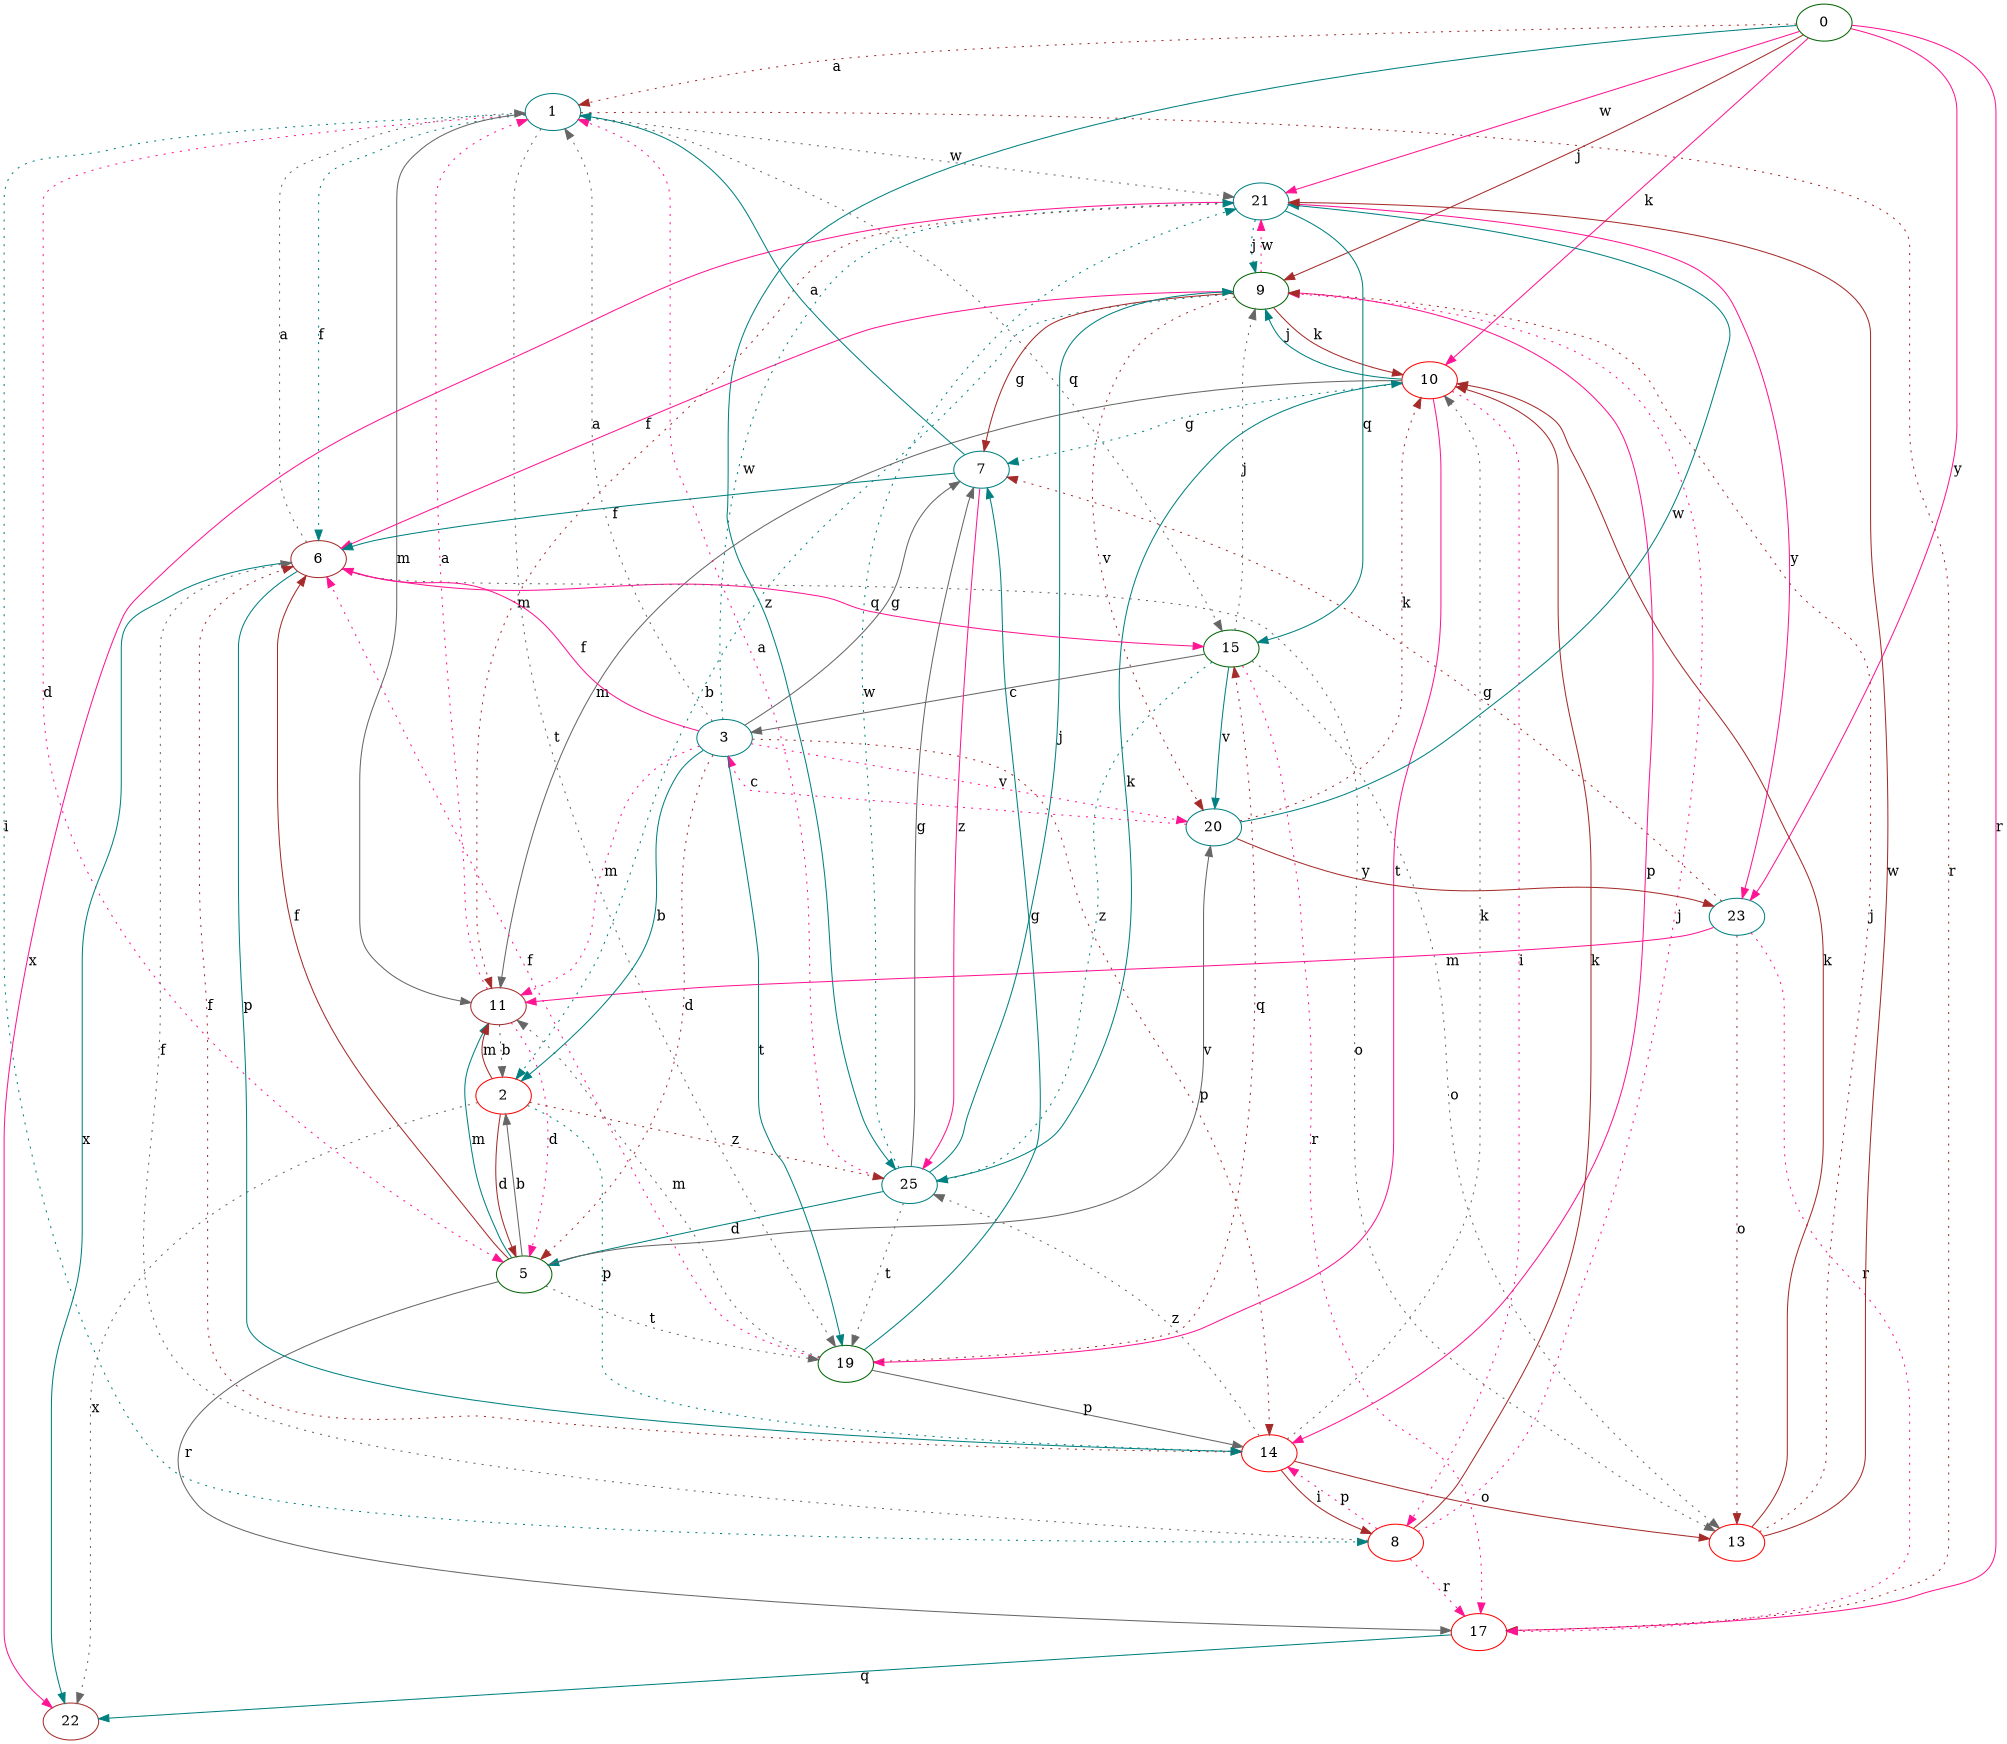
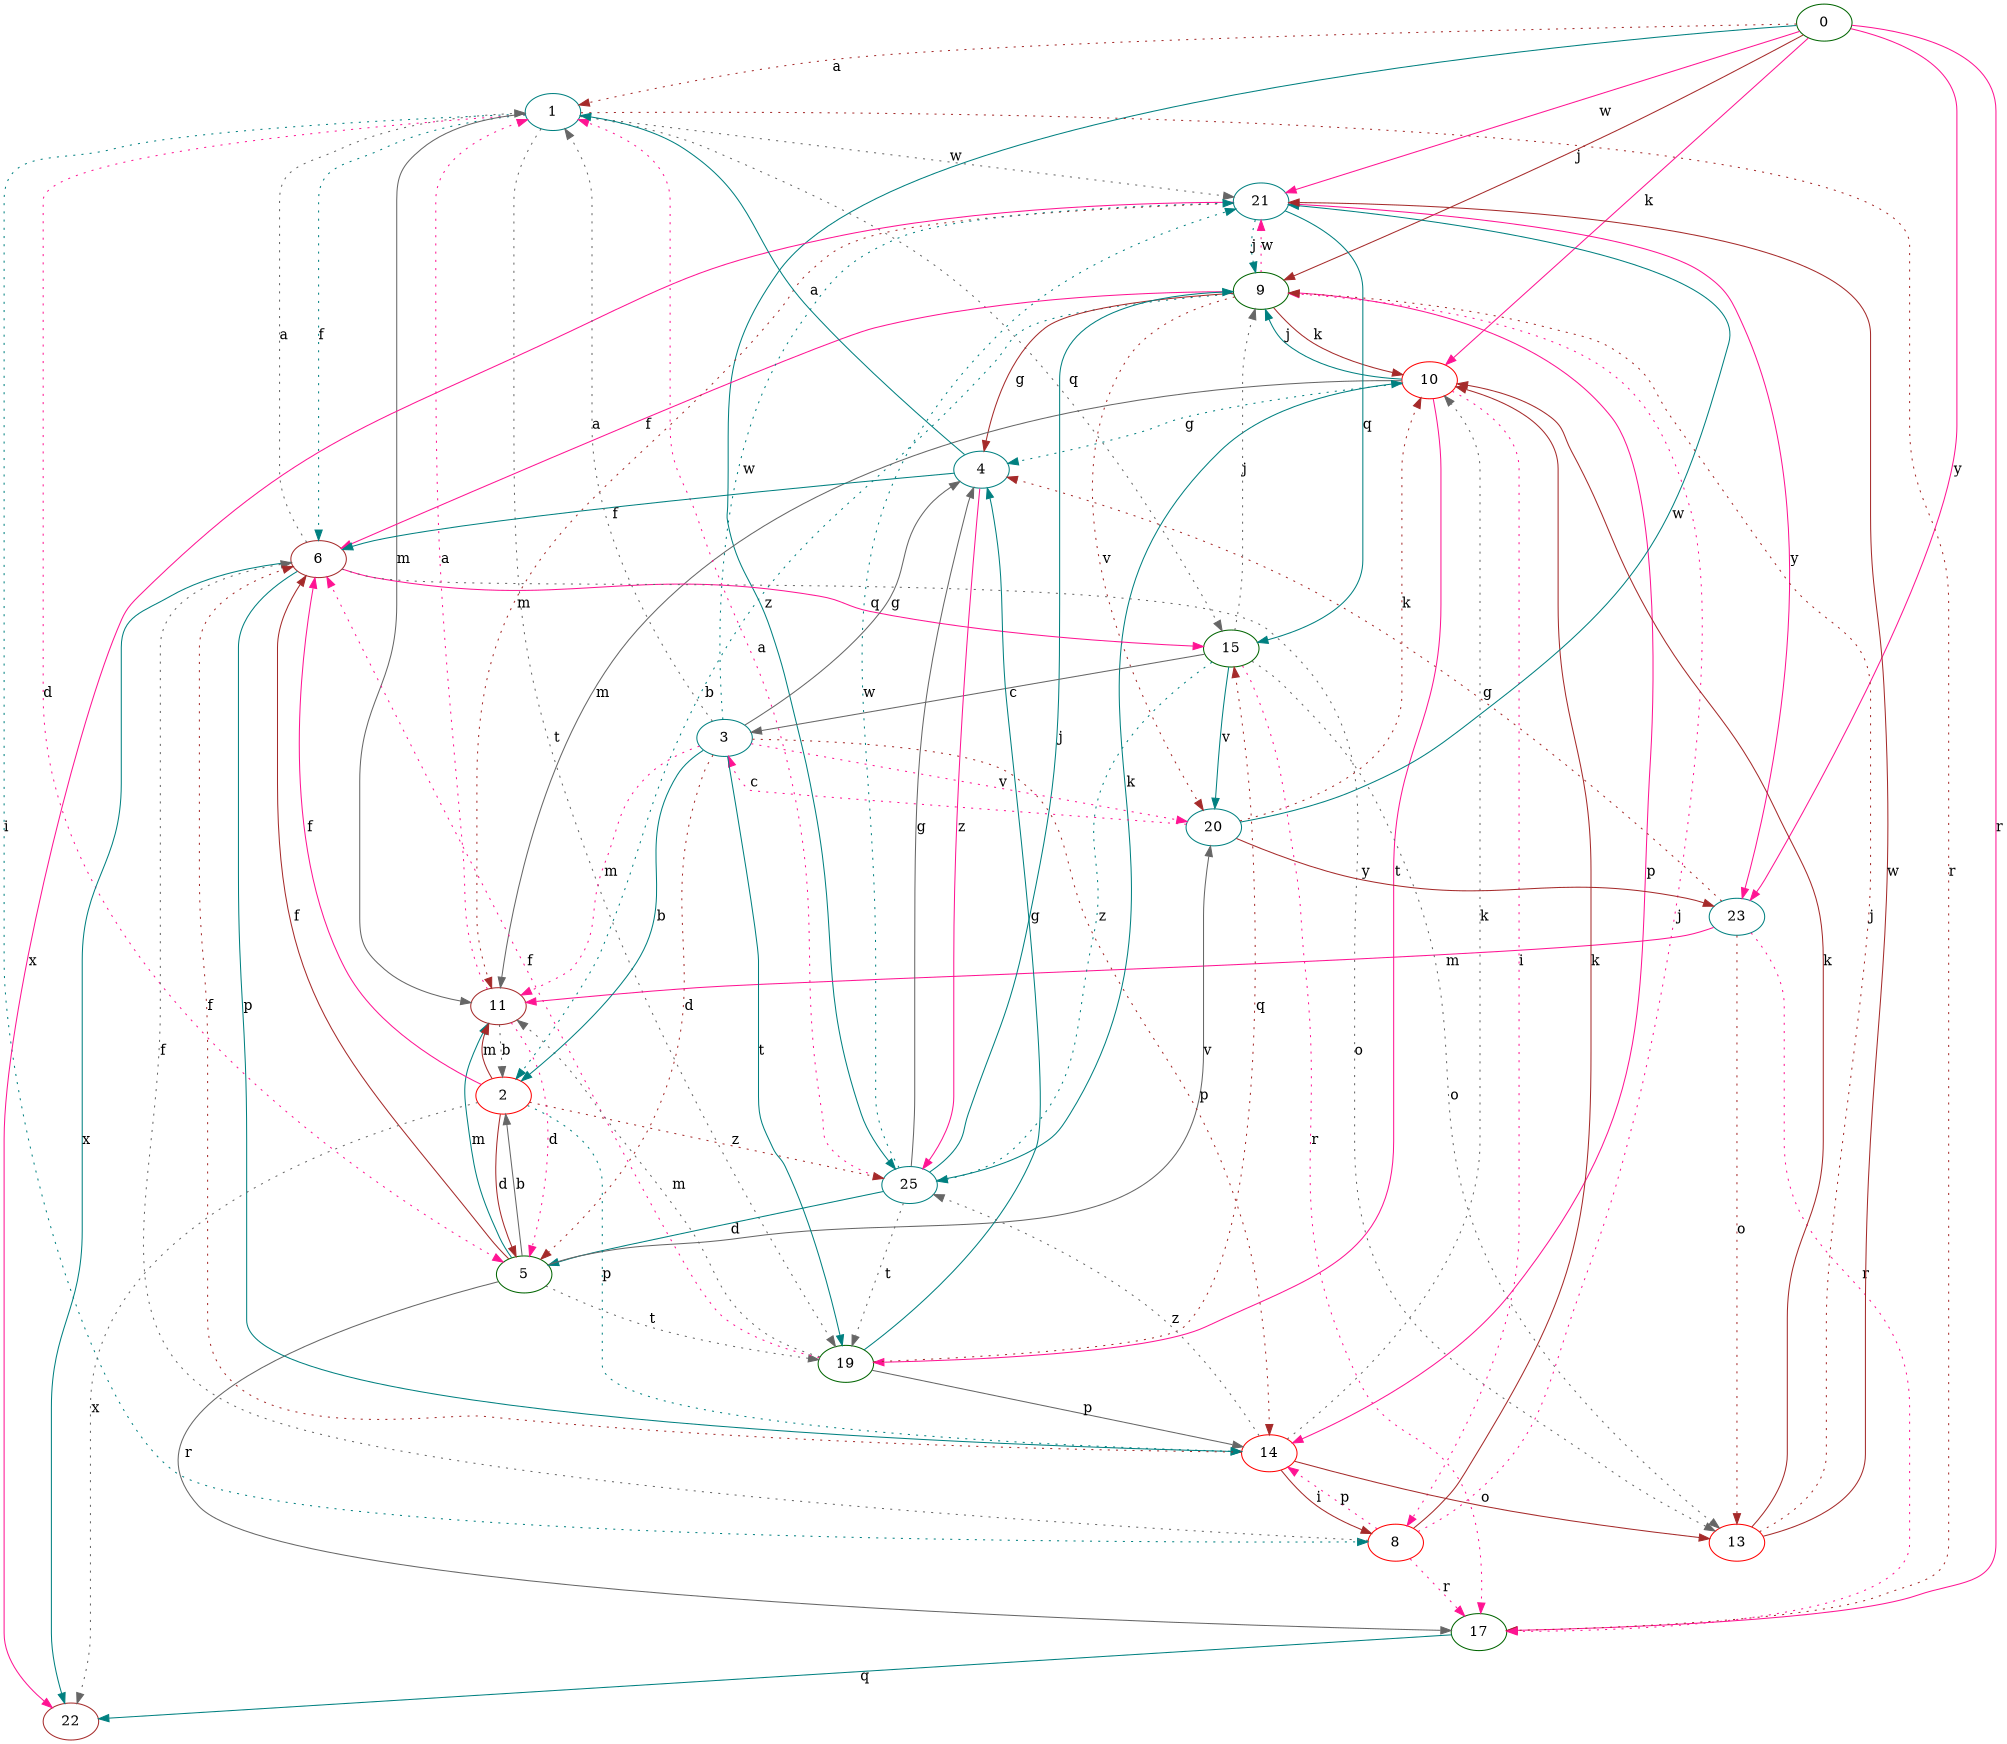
(982, 470) -> (982, 470)
(540, 621) -> (312, 871)
(1479, 1632) -> (1479, 1632)
